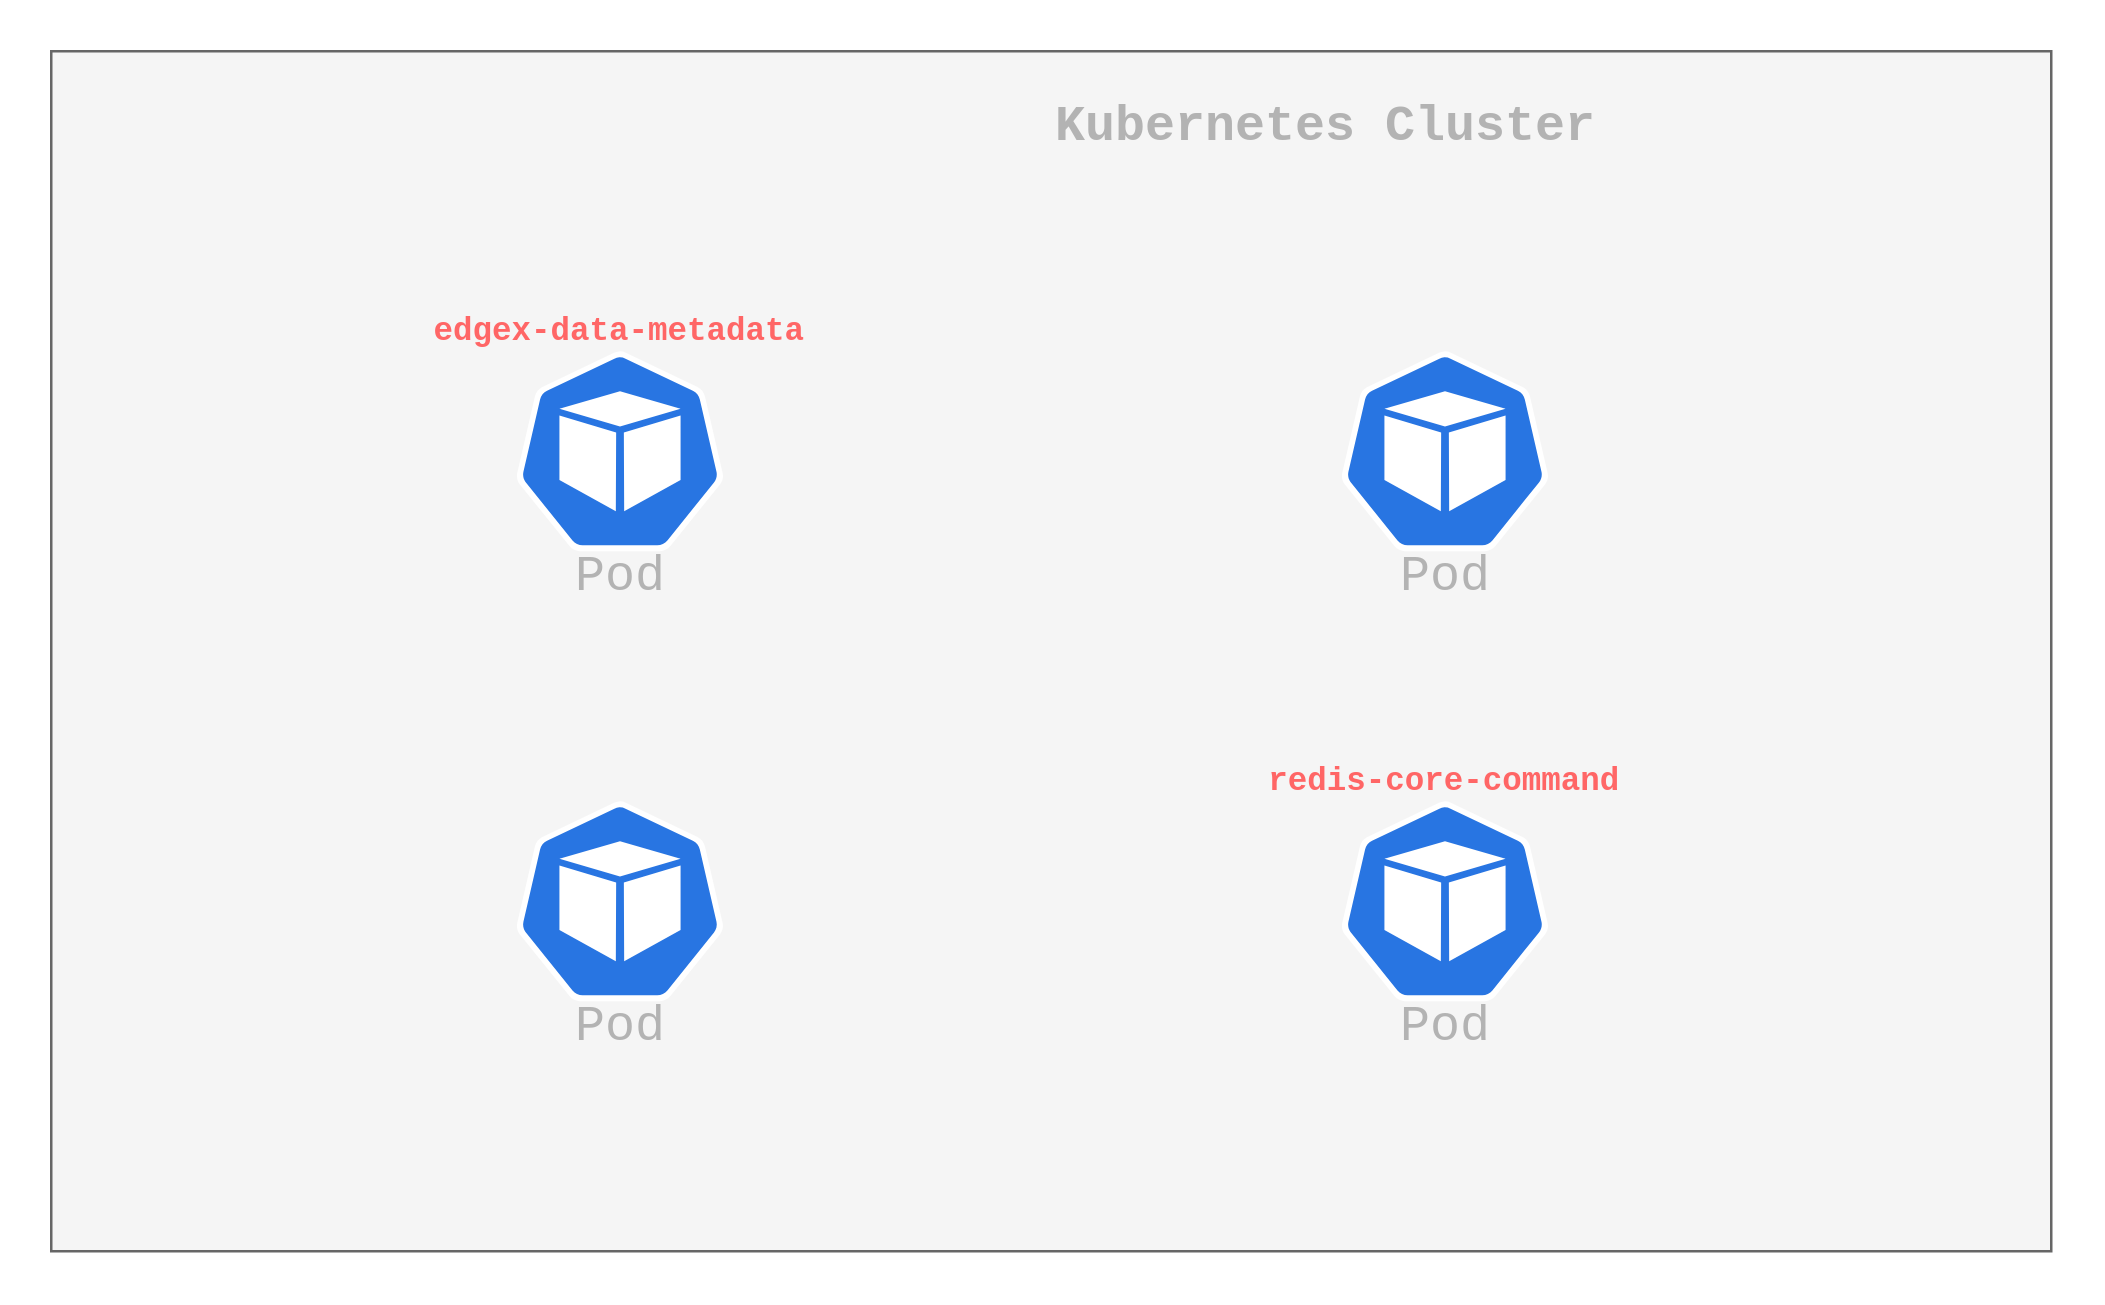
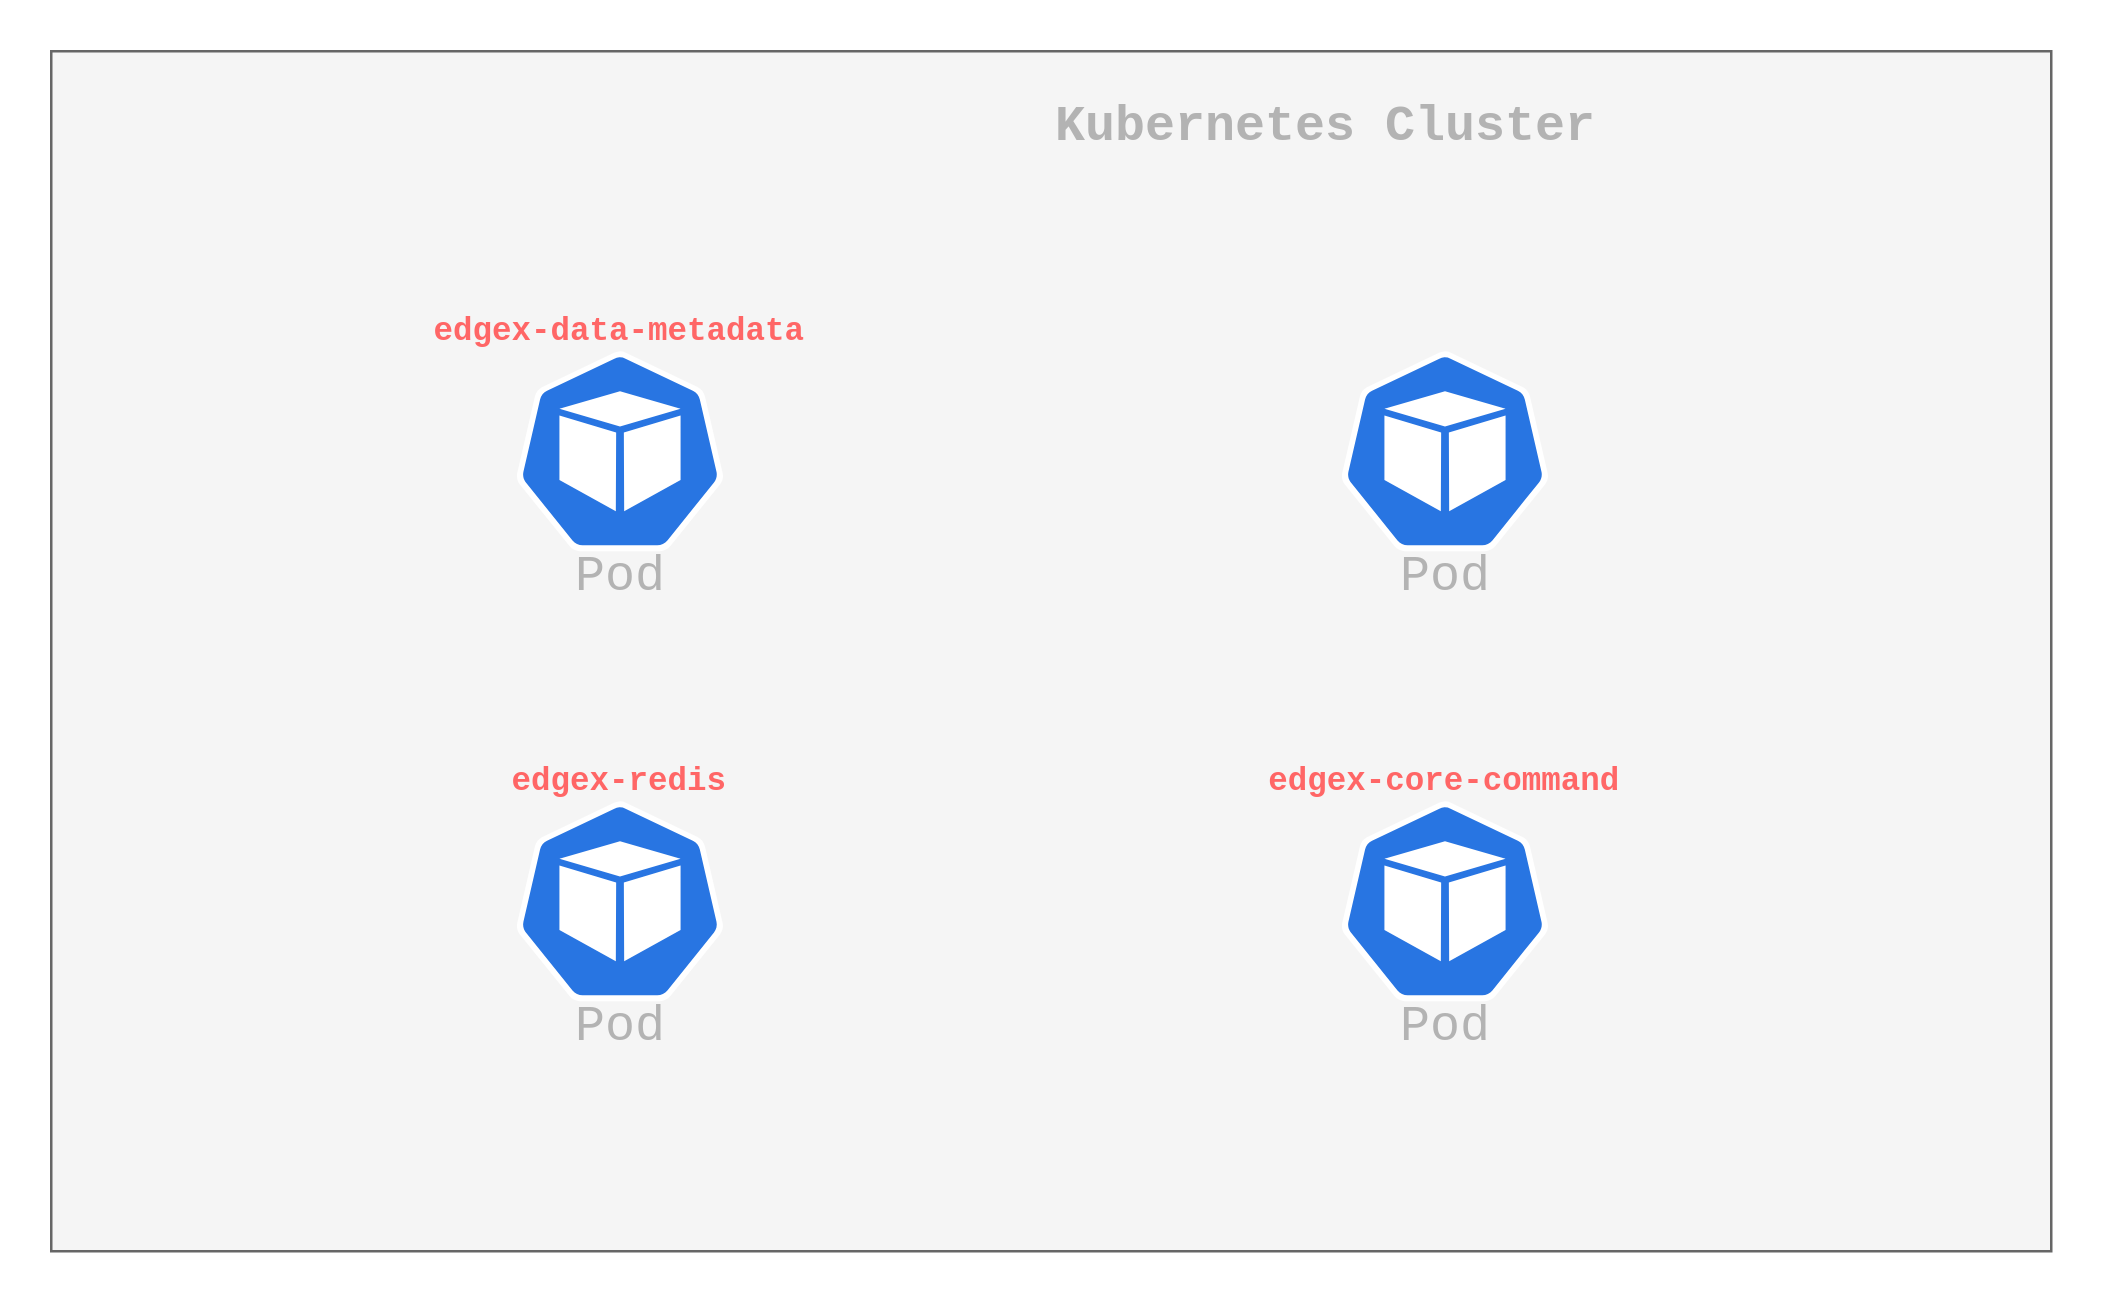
none -> (620, 776)
(1445, 776) -> (1445, 776)
